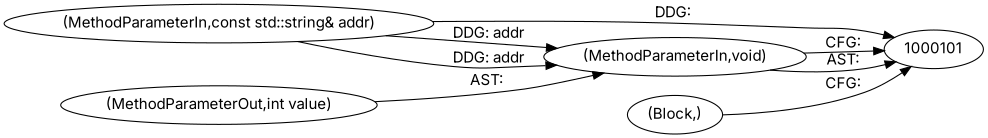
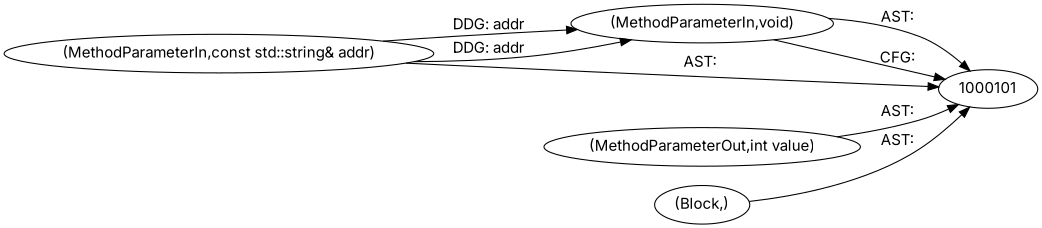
(675, 13) -> (702, 63)
(845, 84) -> (900, 141)
(485, 94) -> (894, 127)
